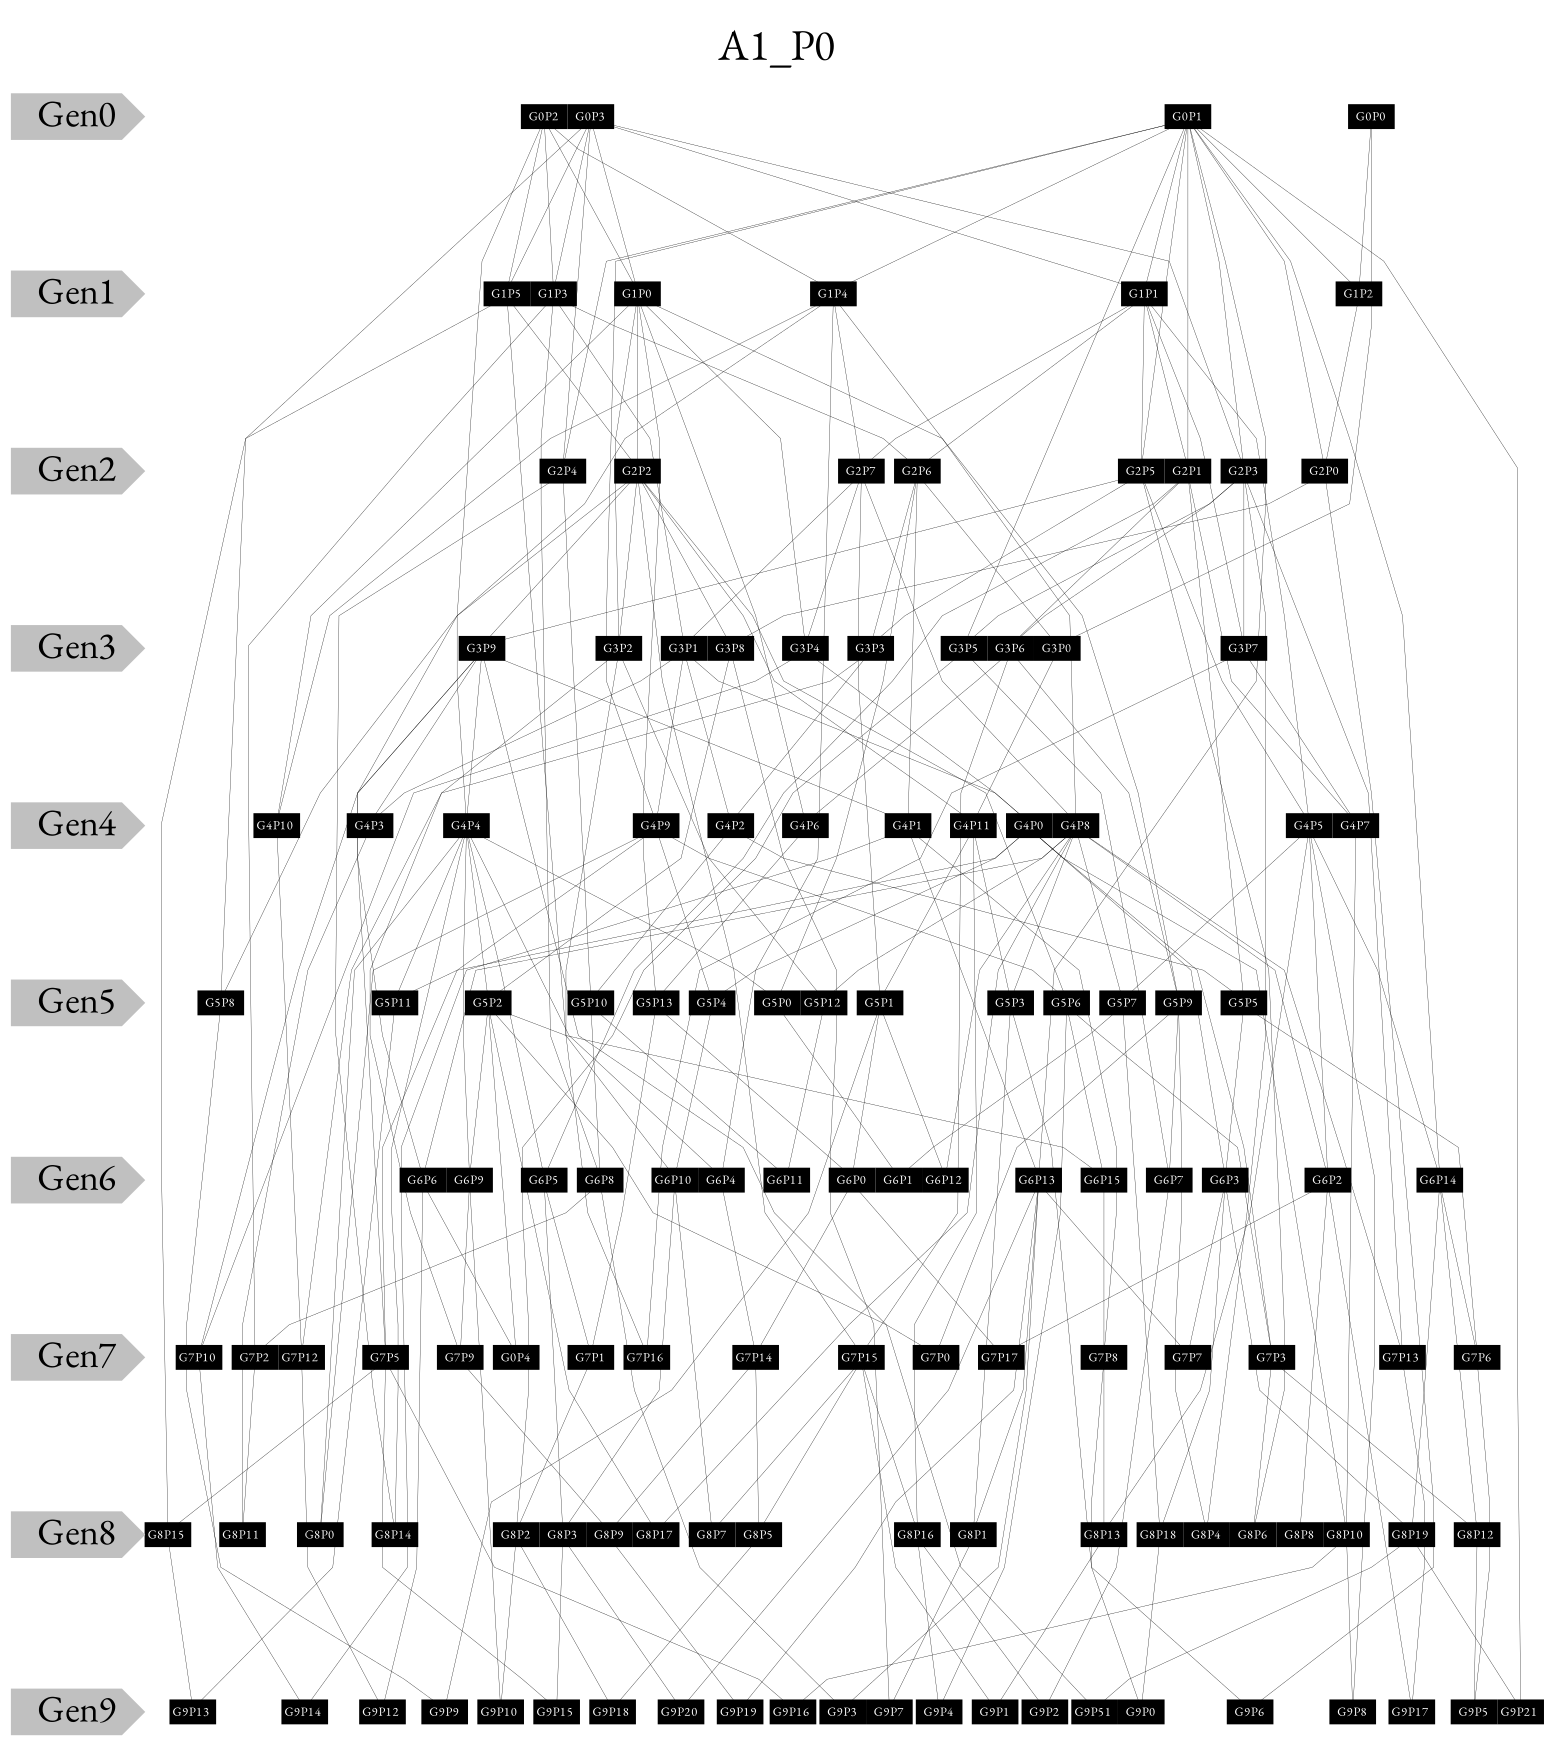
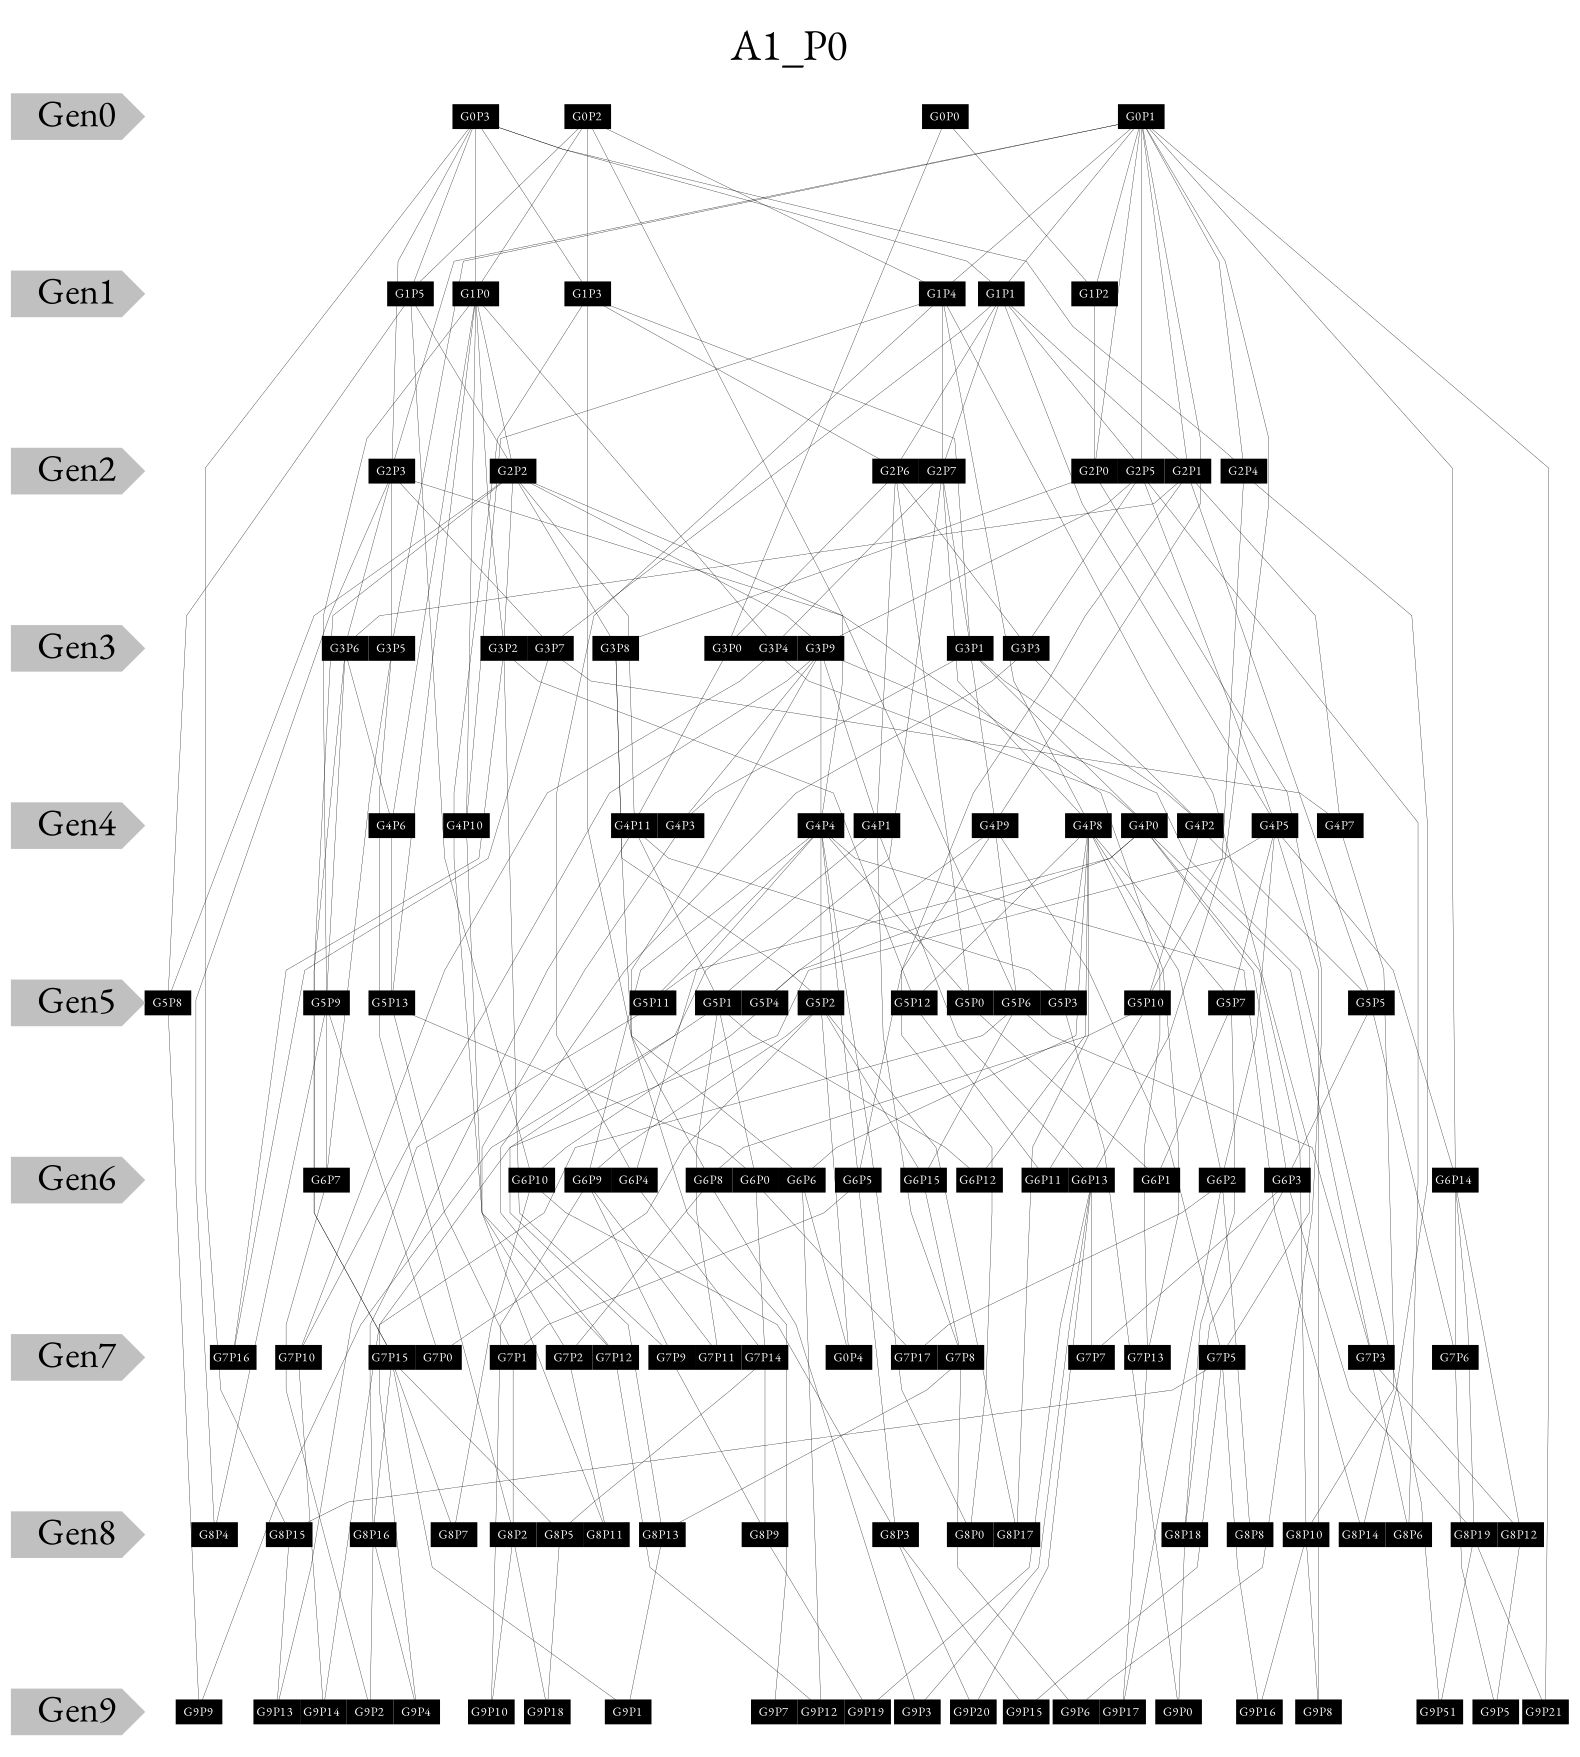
none -> (718, 1357)
(973, 1535) -> none
